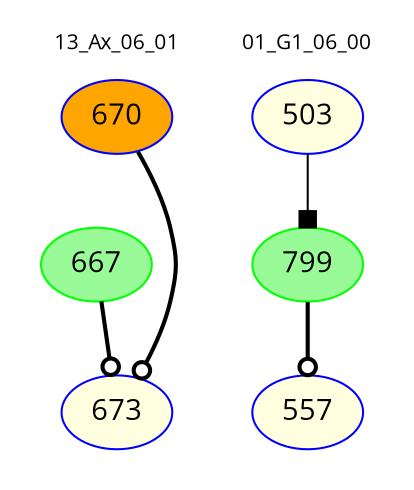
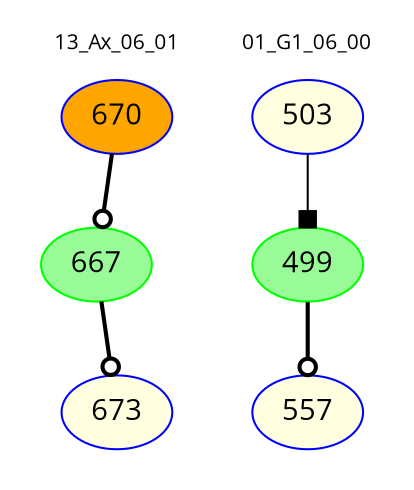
(175, 256) -> (108, 182)
(308, 265) -> (308, 265)
